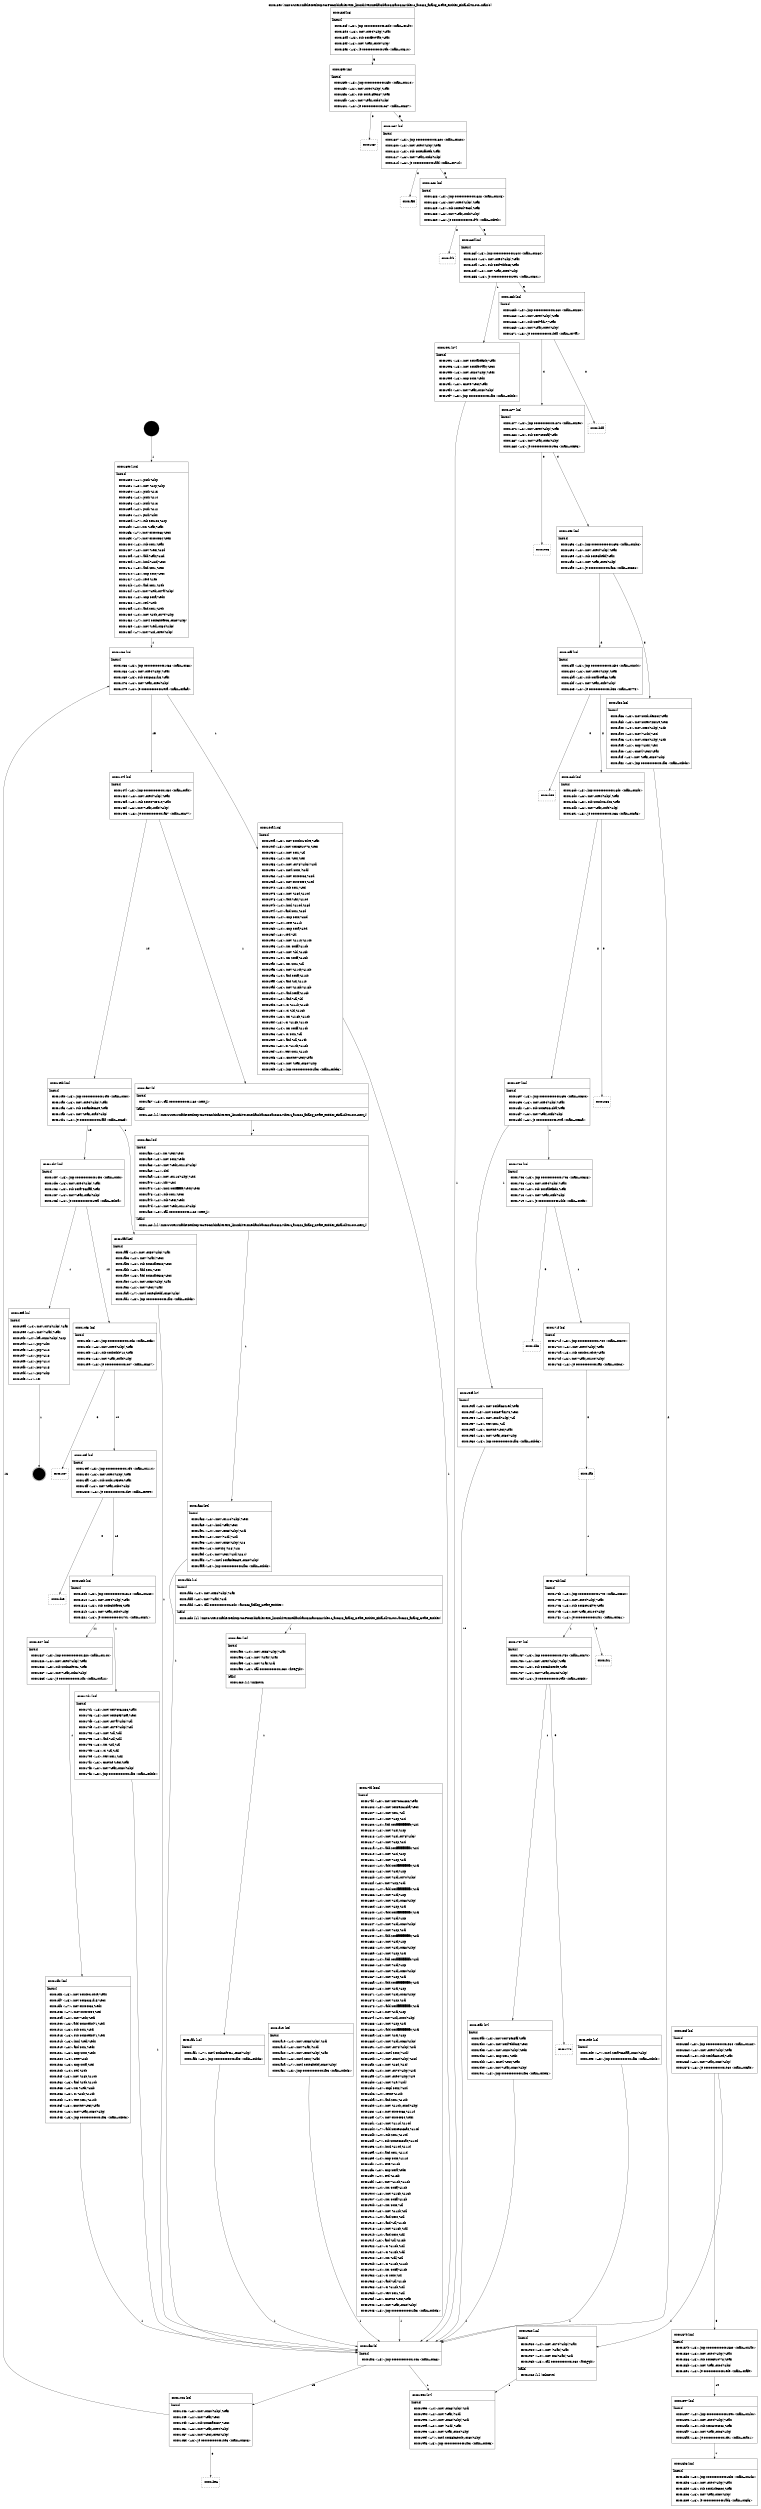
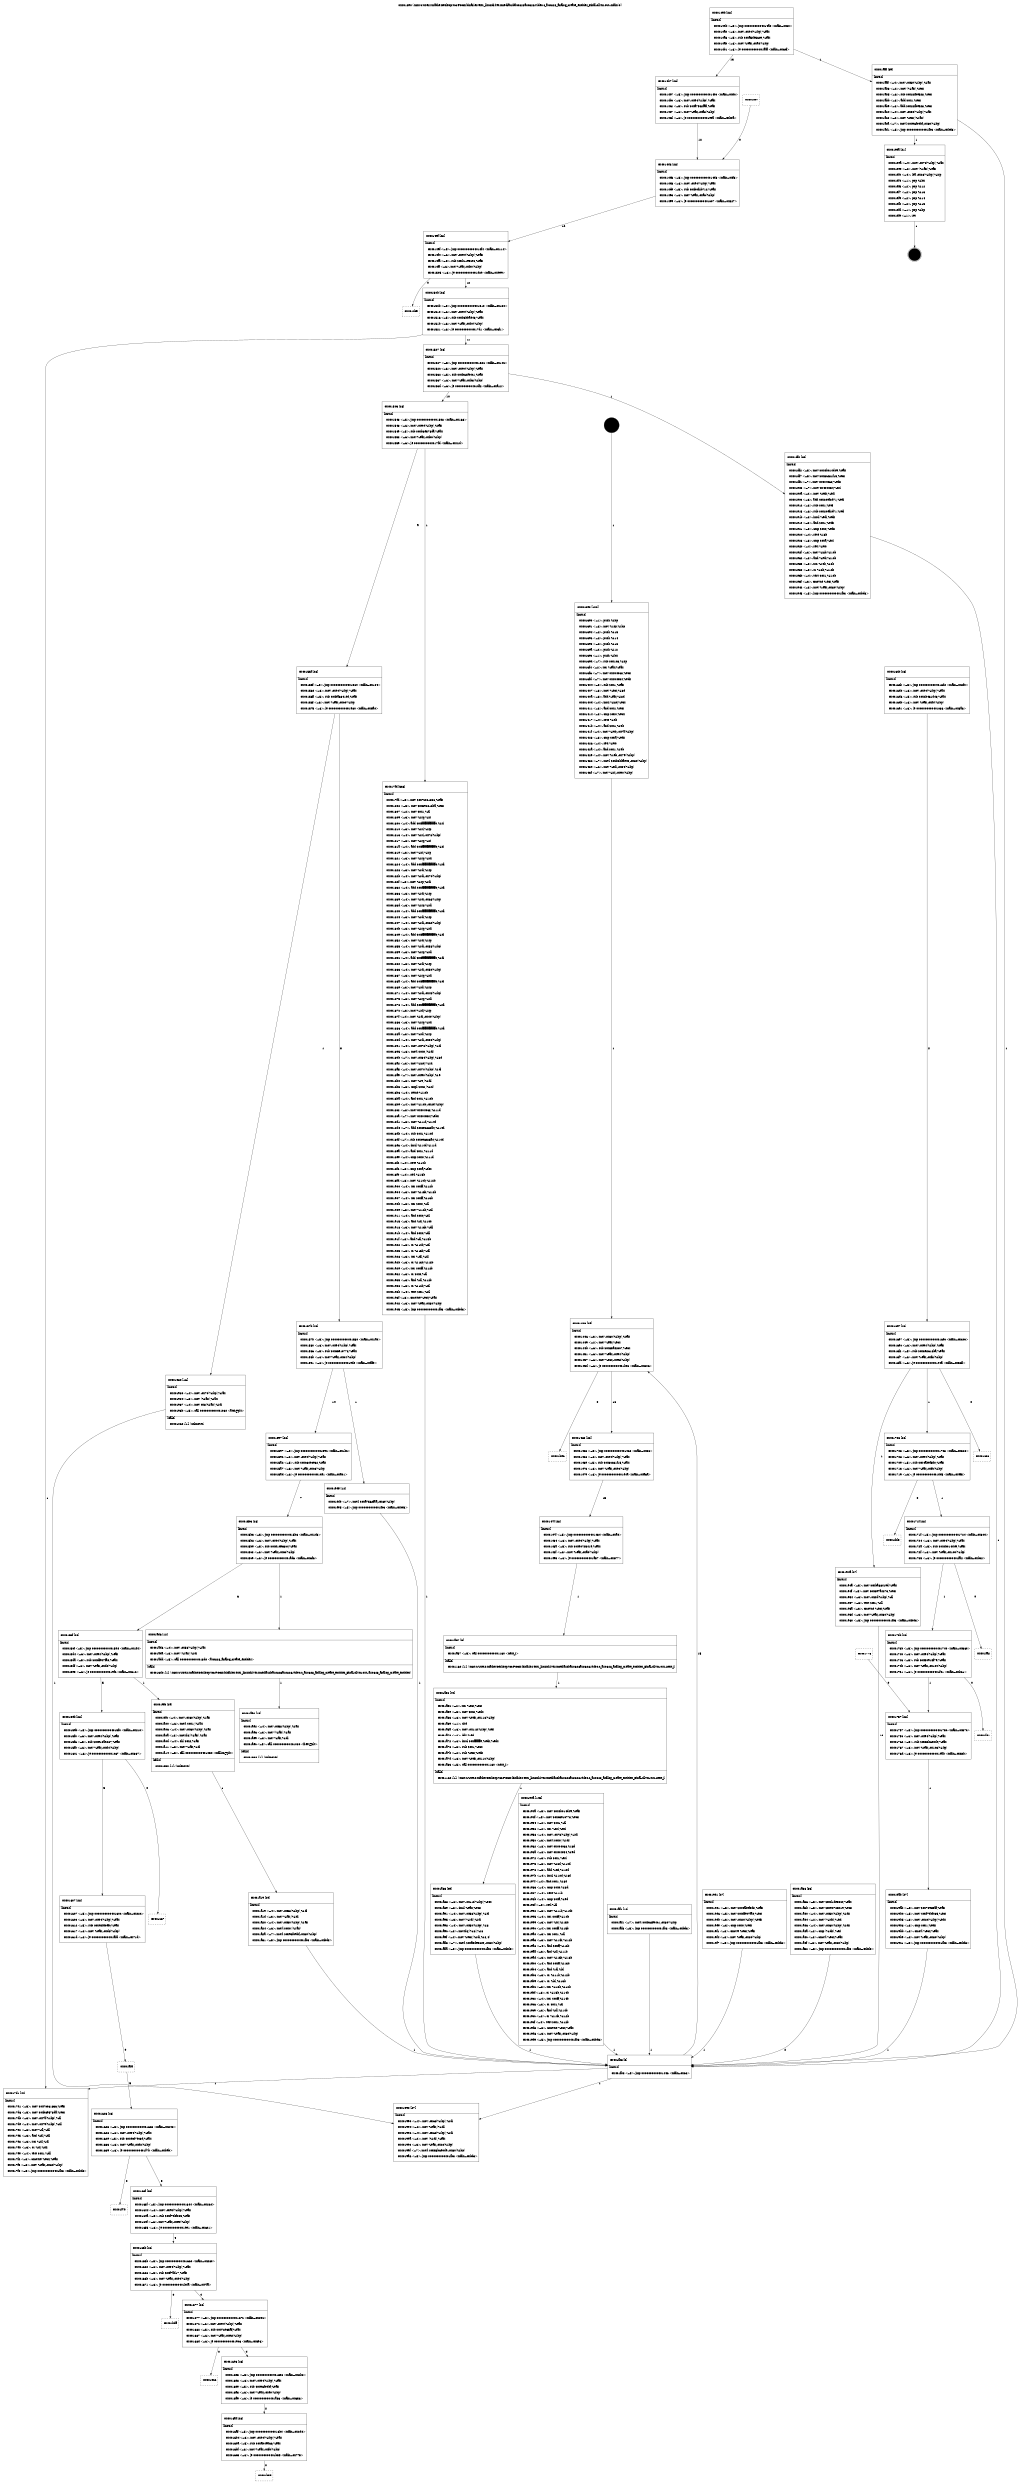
(443, 173) -> (129, 2089)
(523, 287) -> (175, 2238)
(490, 312) -> none
none -> (425, 425)
(640, 633) -> none
(151, 642) -> (612, 1047)
(601, 733) -> none
(215, 770) -> none
(121, 948) -> none
(602, 957) -> (960, 1409)
(63, 1257) -> (915, 139)
(84, 1419) -> (742, 134)
none -> (354, 1425)
(586, 1527) -> (938, 1596)
none -> (279, 1596)
none -> (191, 1597)
none -> (193, 1736)
(244, 1861) -> none
(557, 1863) -> (888, 1685)
(142, 2152) -> (349, 2077)
